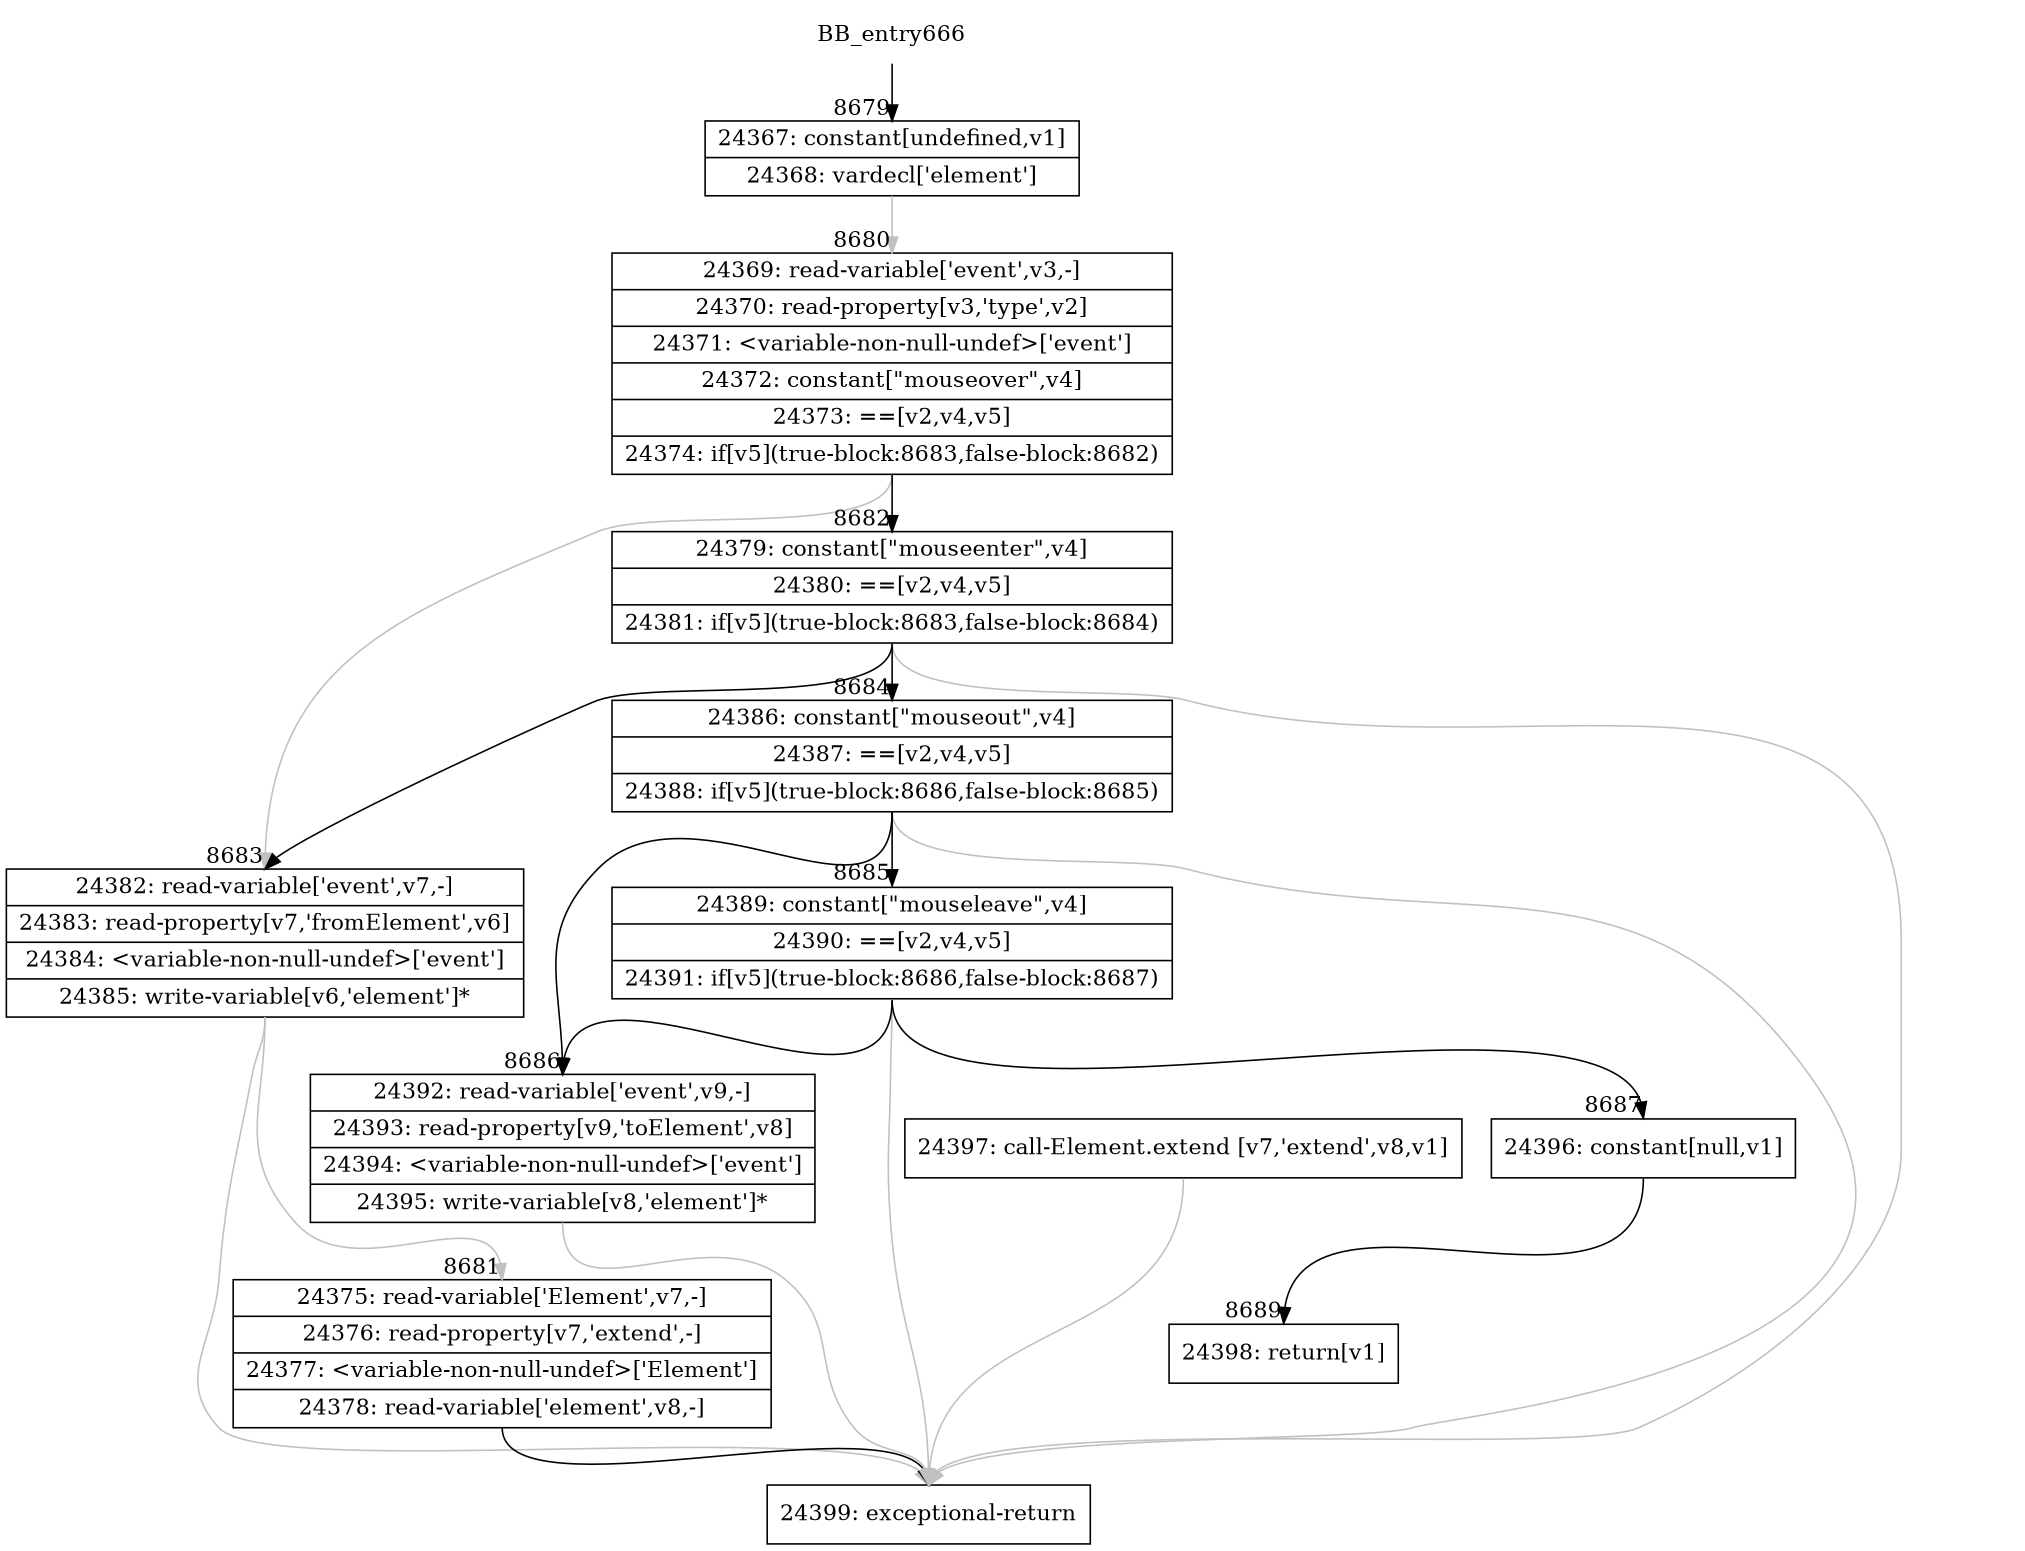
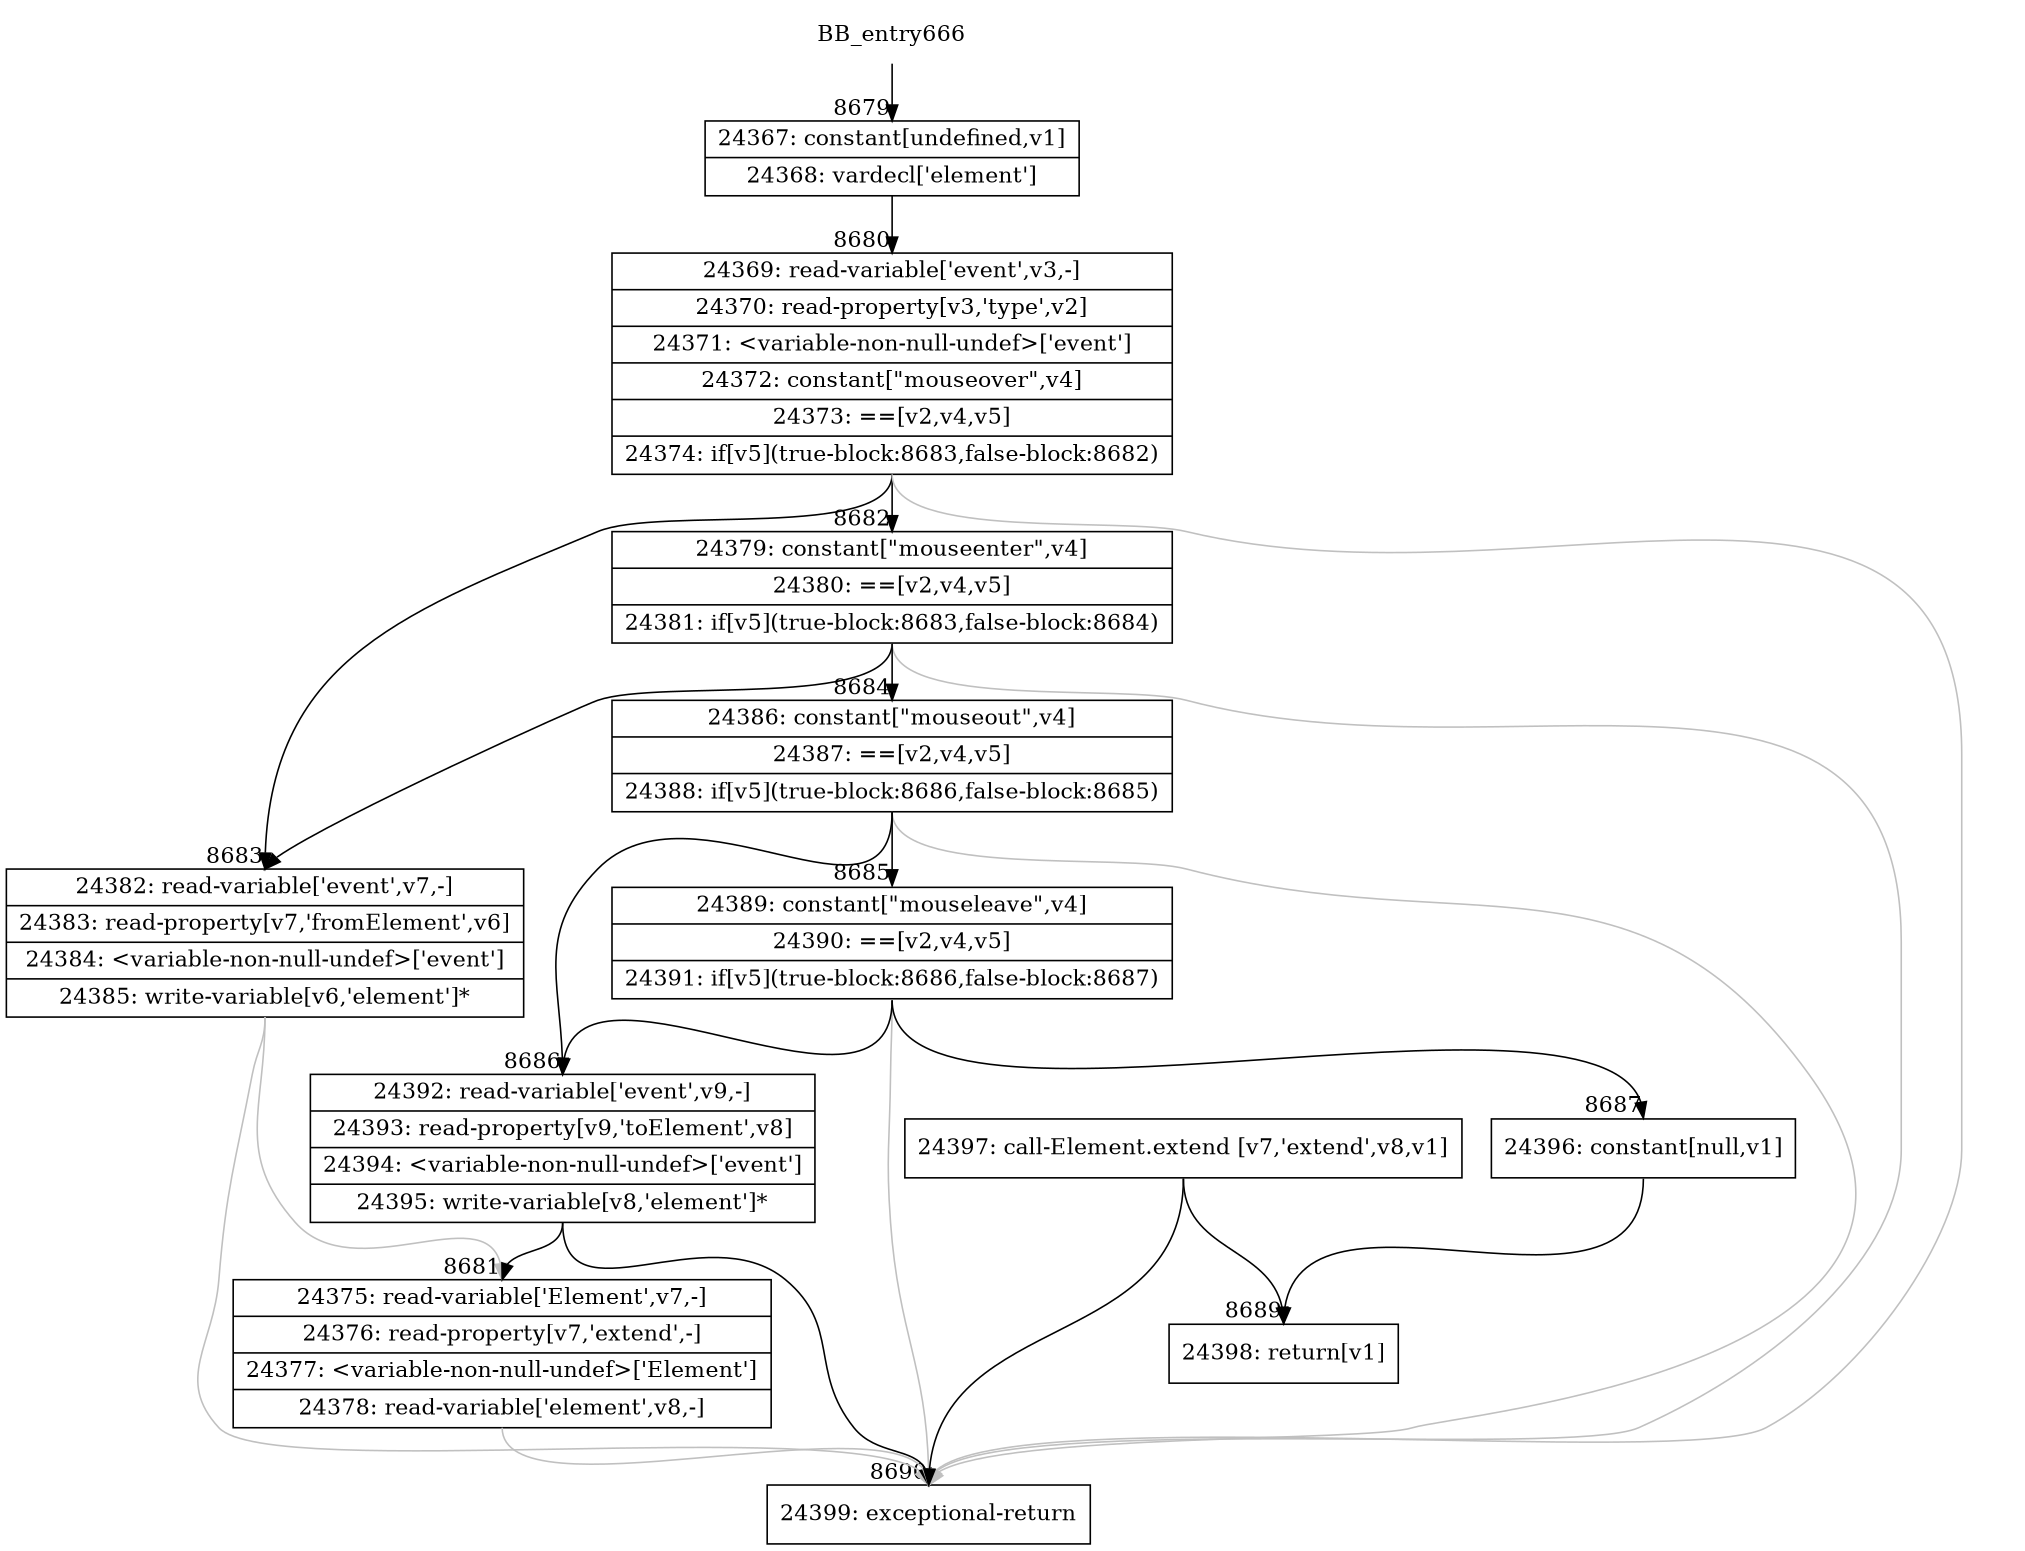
(892, 216) -> (892, 216)
(512, 568) -> (512, 568)
none -> (1962, 936)
none -> (1227, 1247)
none -> (540, 1248)
(783, 1278) -> (783, 1278)
(1063, 1328) -> (1063, 1328)
(697, 1458) -> (697, 1458)
